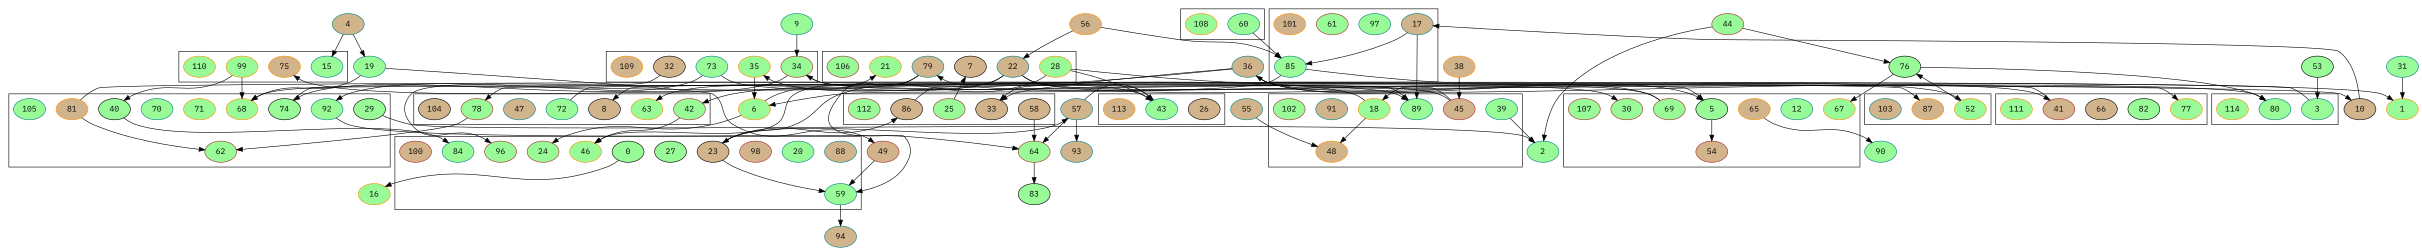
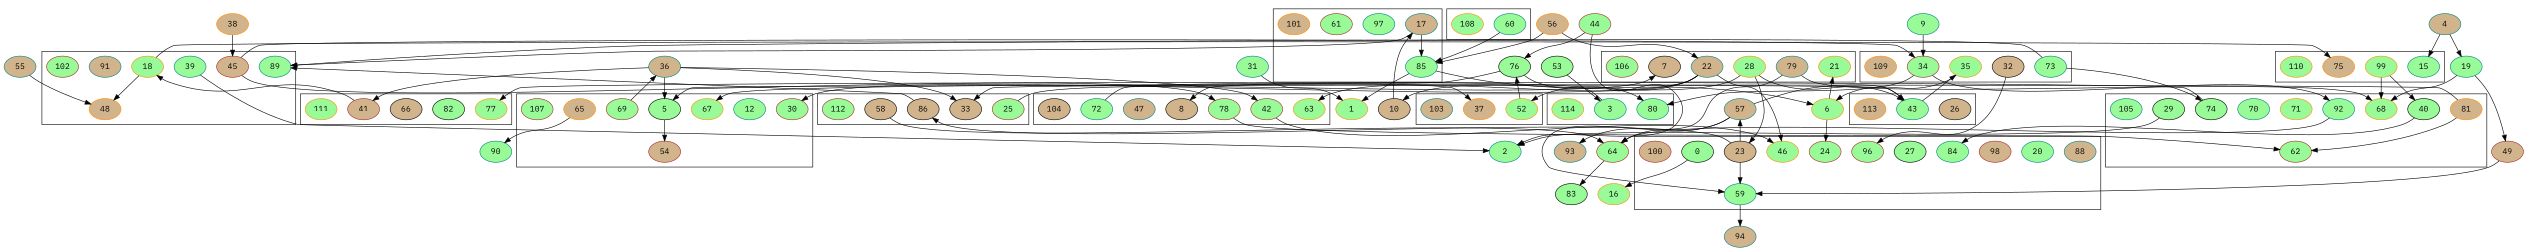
(1302, 88) -> none
(1928, 109) -> (1479, 109)
